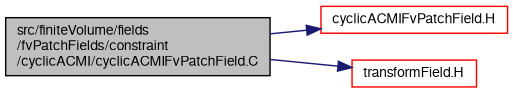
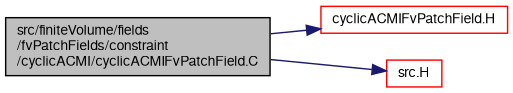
(414, 74) -> (414, 74)
